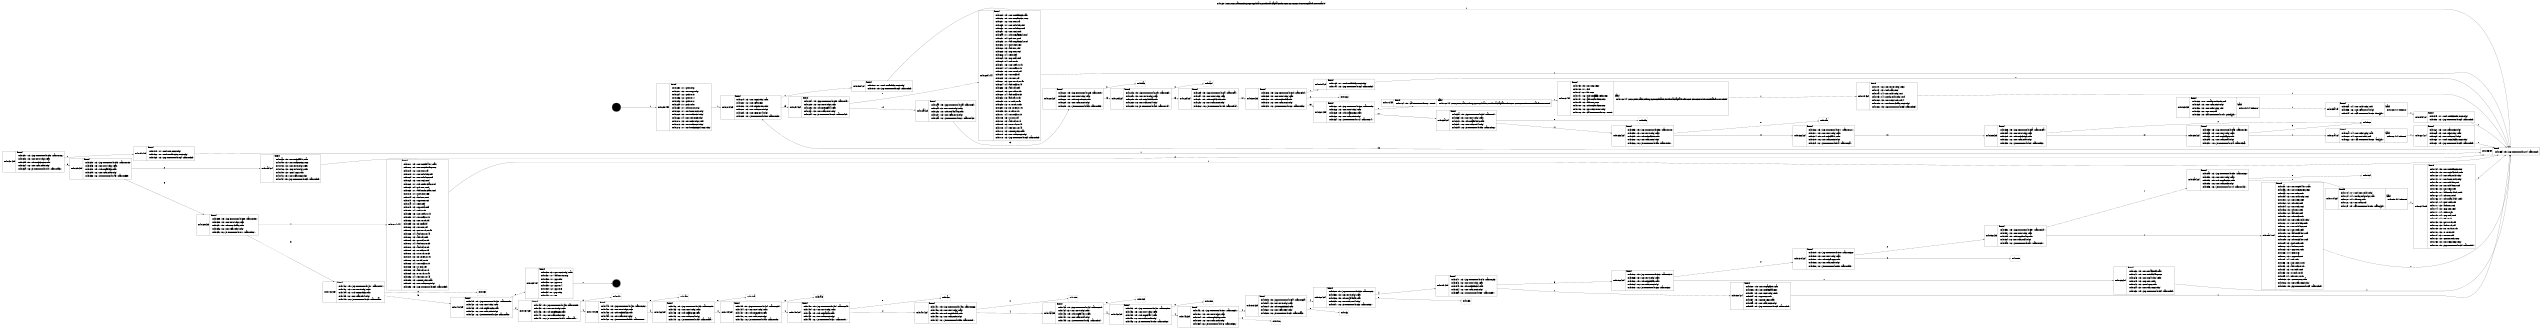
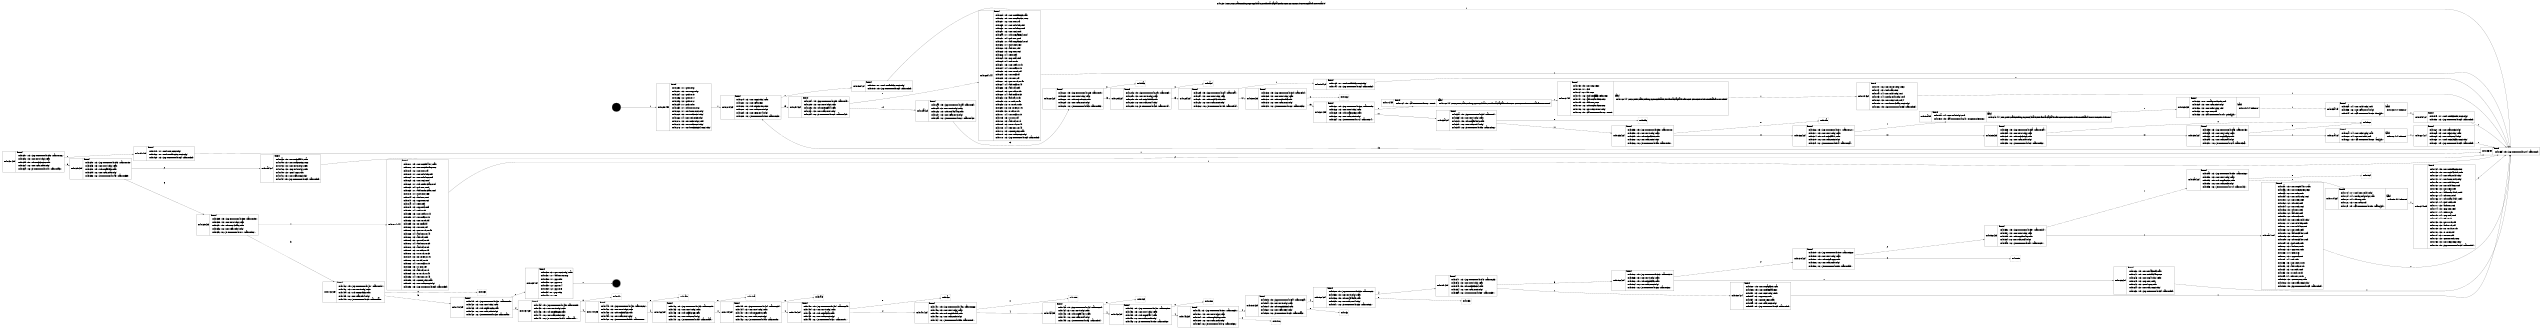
(1312, 91) -> (1275, 84)
none -> (2015, 117)
